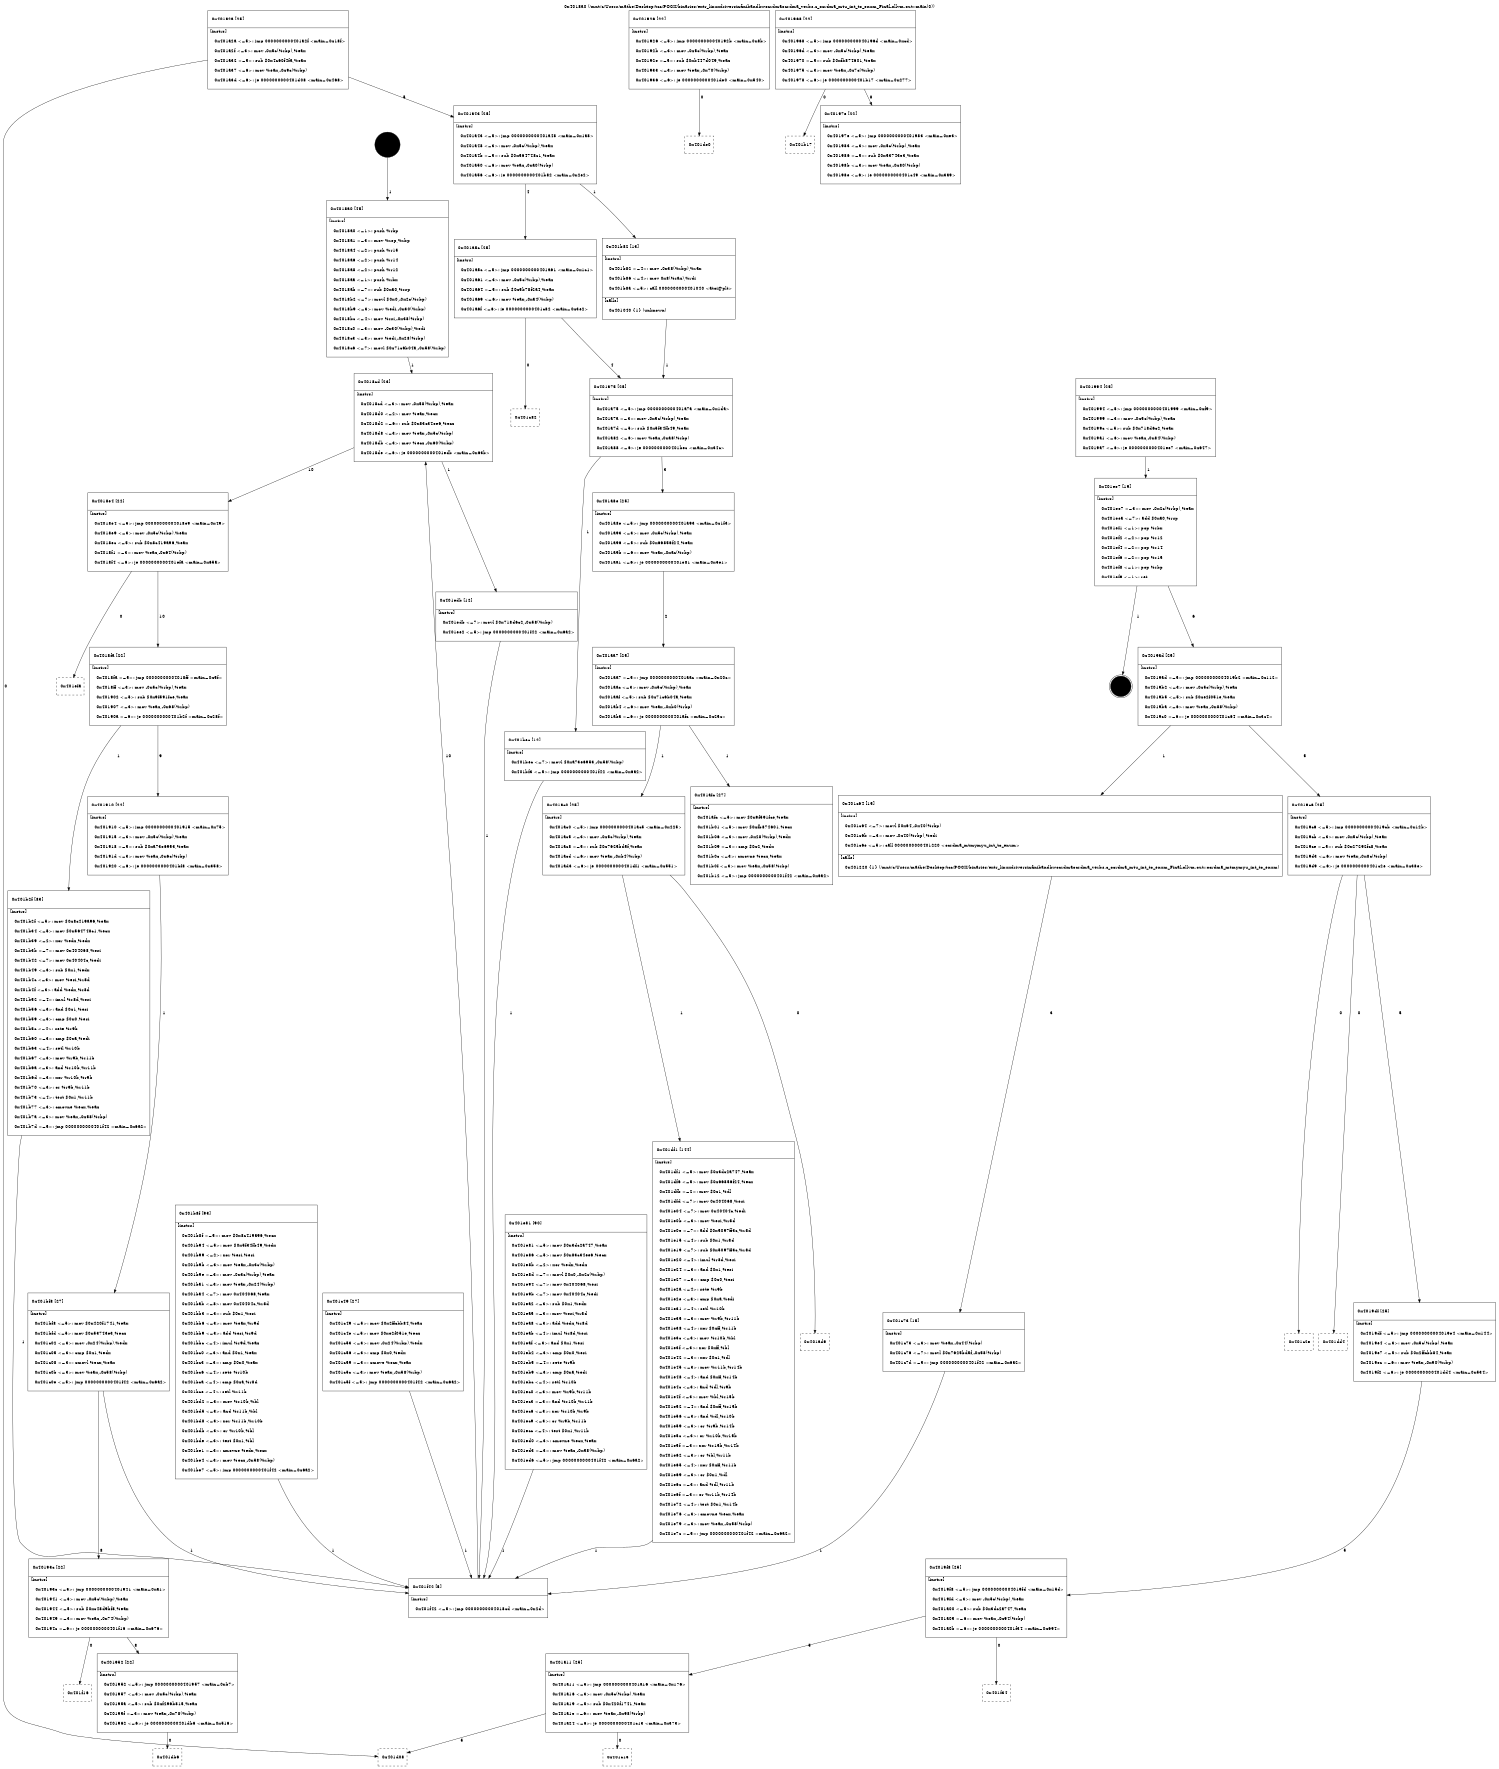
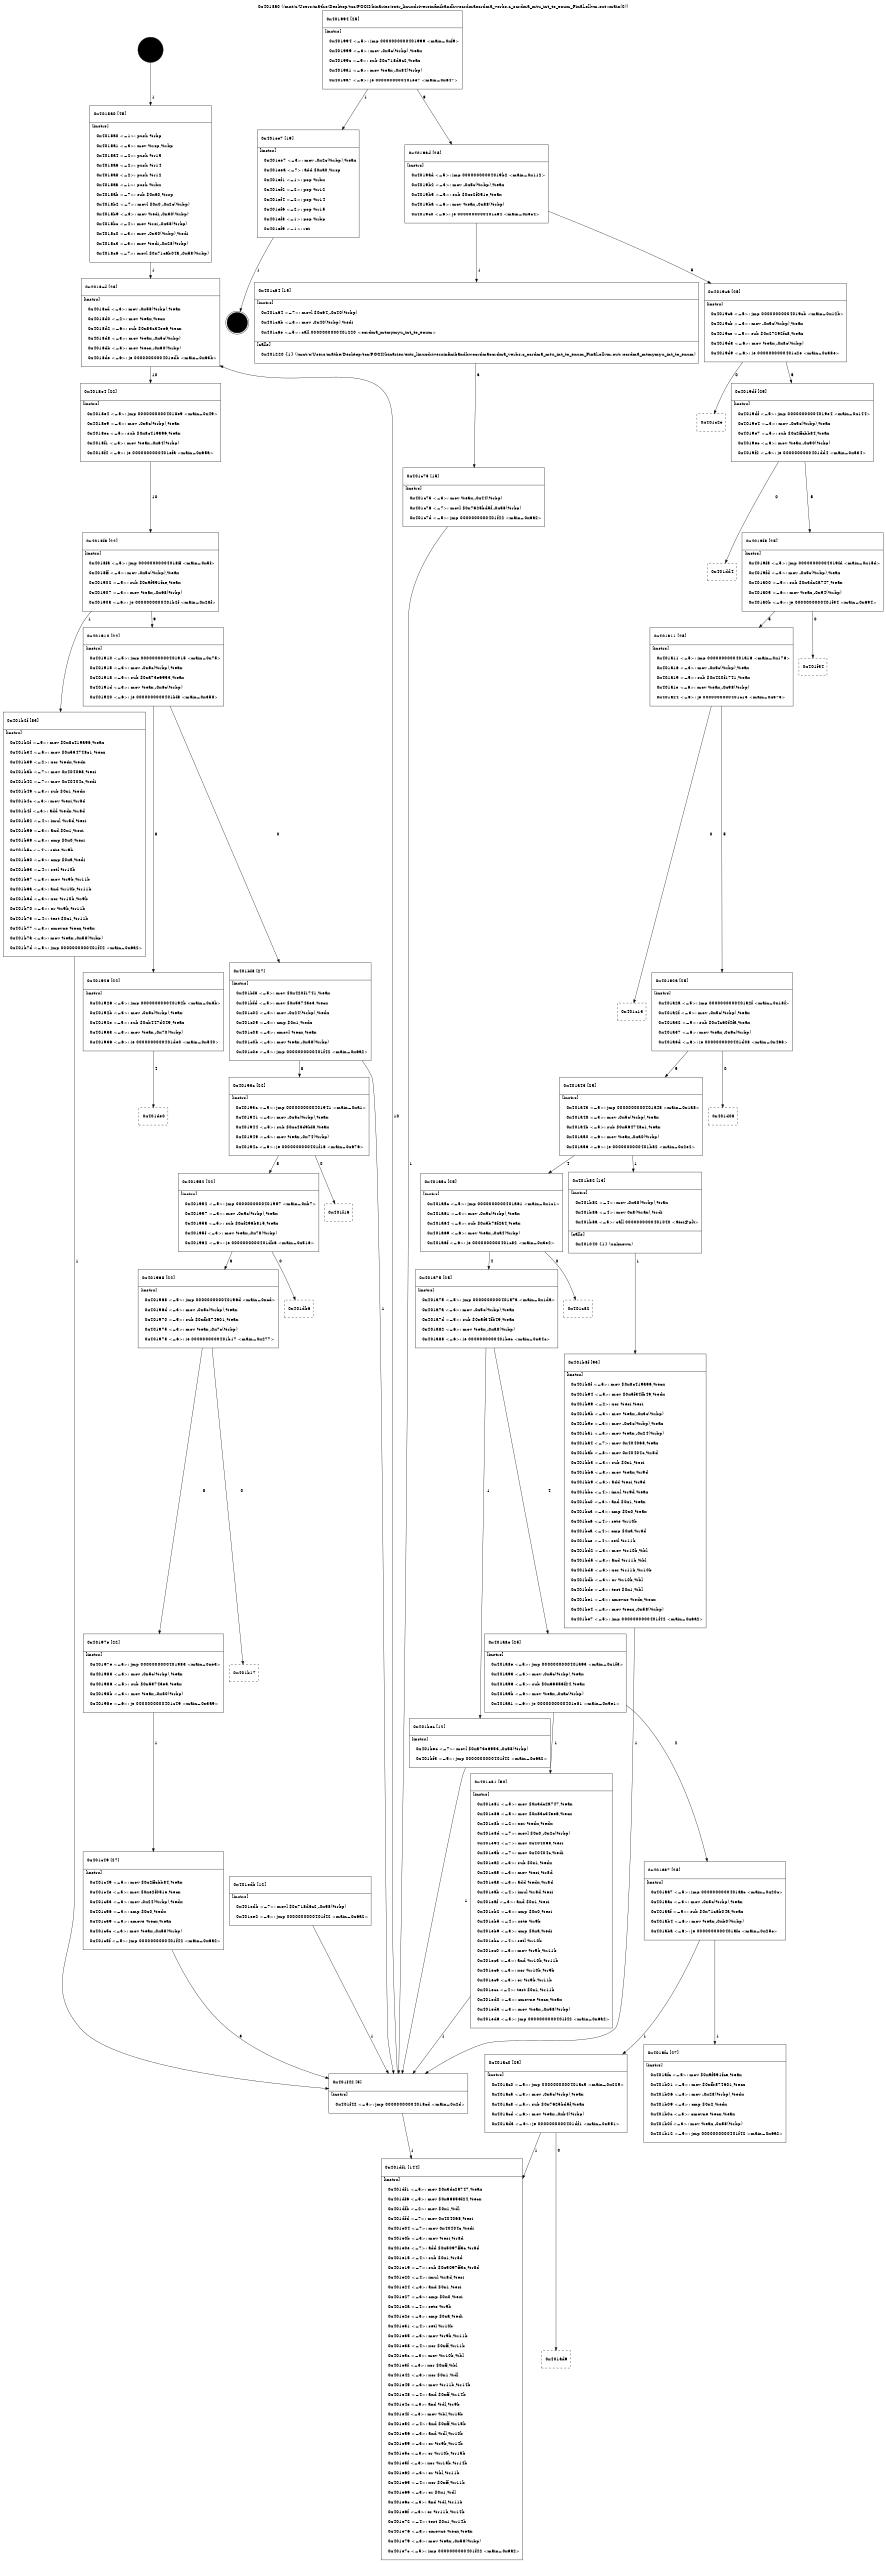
(701, 97) -> (156, 1069)
(665, 347) -> (635, 1302)
(665, 470) -> (549, 1491)
(469, 525) -> none
(1180, 615) -> (434, 115)
(70, 686) -> none
none -> (153, 838)
(164, 1013) -> (278, 834)
(1346, 1103) -> (751, 510)
none -> (229, 1259)
(465, 1551) -> (240, 2036)
(584, 1551) -> (407, 2134)
(478, 1733) -> (722, 838)
none -> (552, 1741)
none -> (153, 1781)
